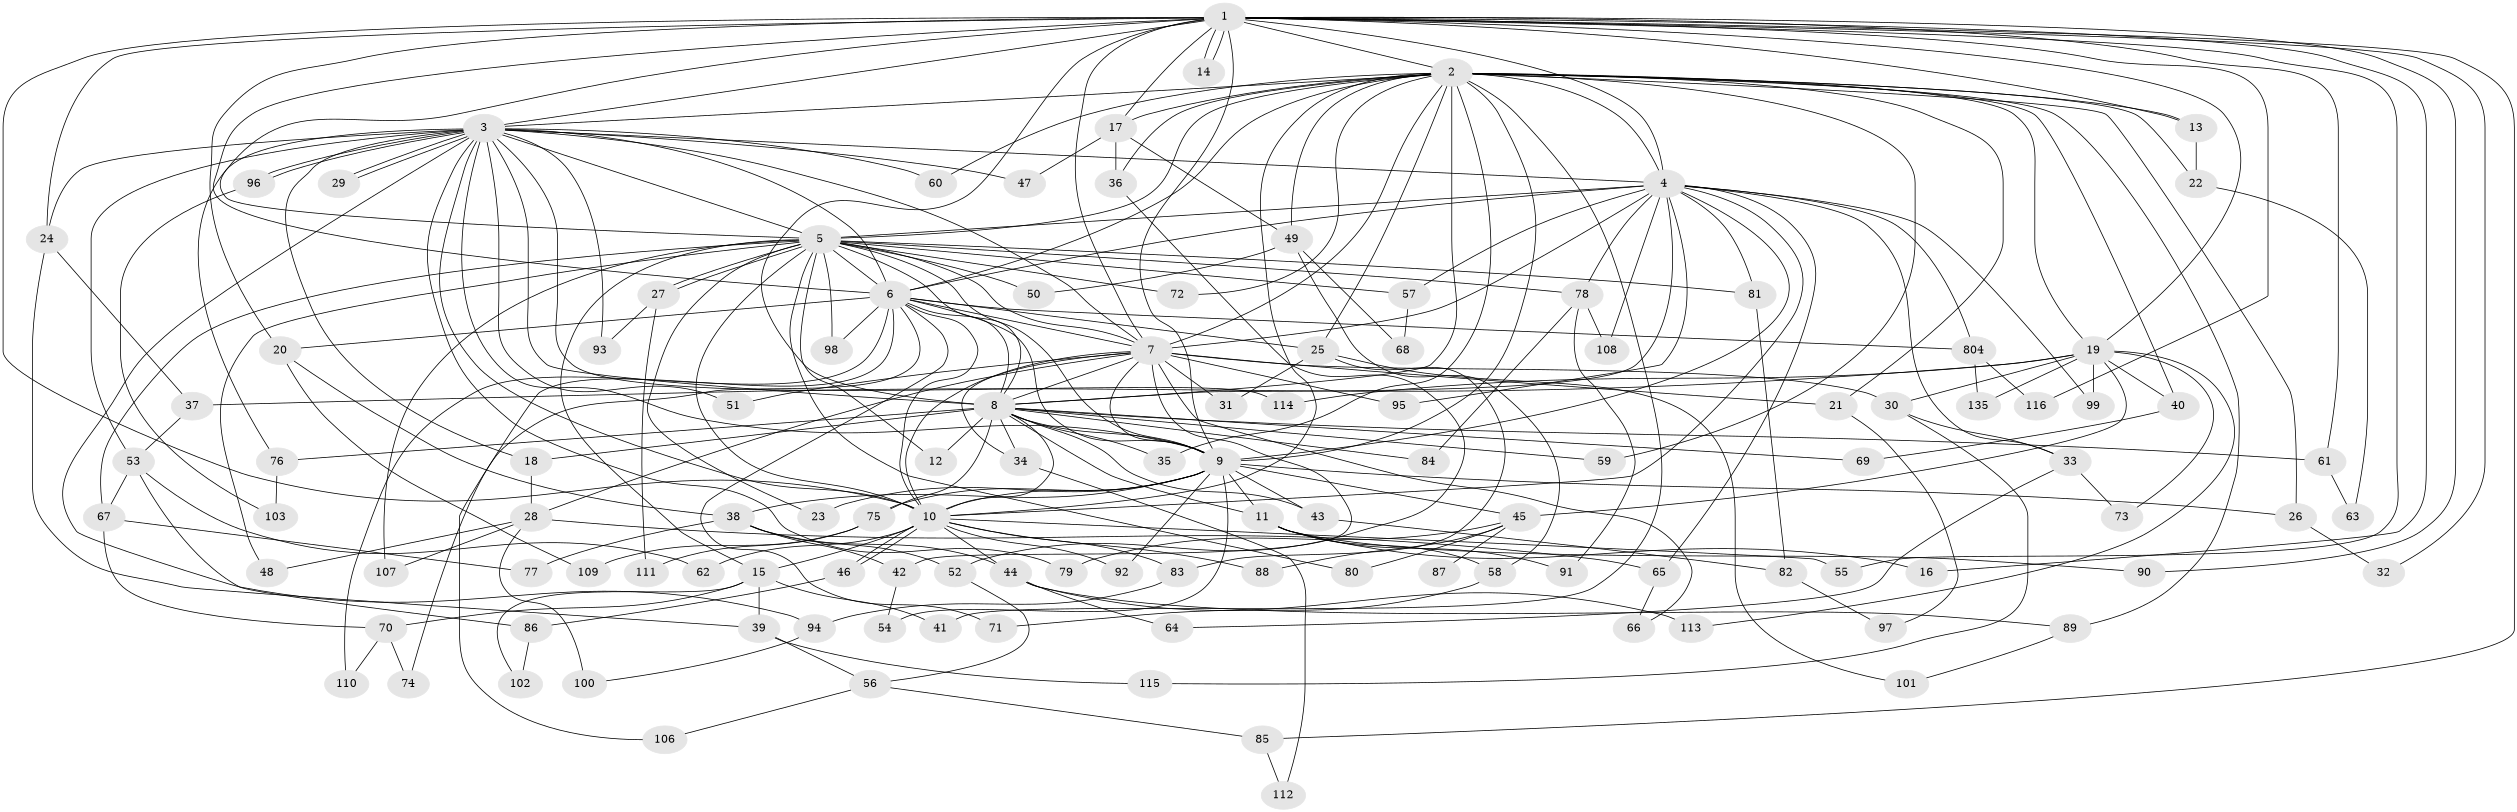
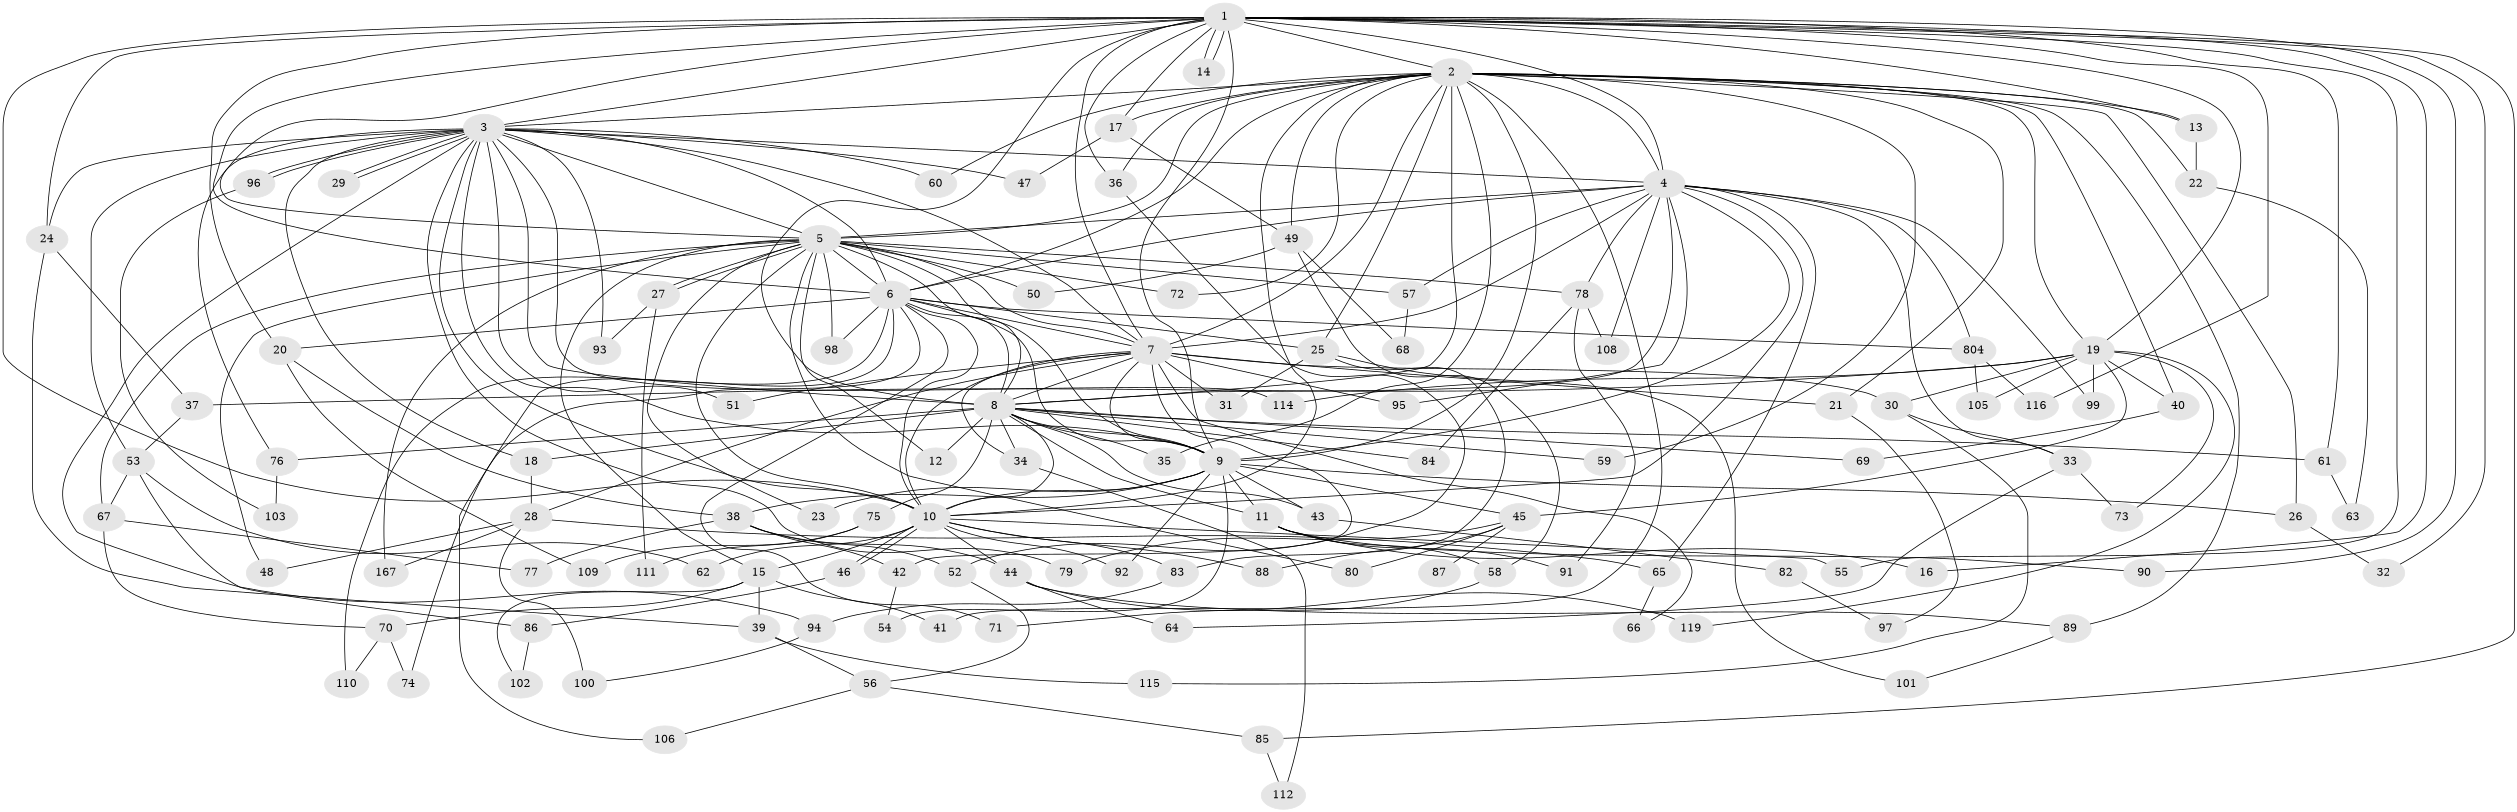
(1116, 153) -> (1114, 78)
(1755, 295) -> none
(1978, 406) -> (1978, 406)
(1047, 490) -> none
(386, 573) -> (386, 573)
(1691, 629) -> (1691, 629)
